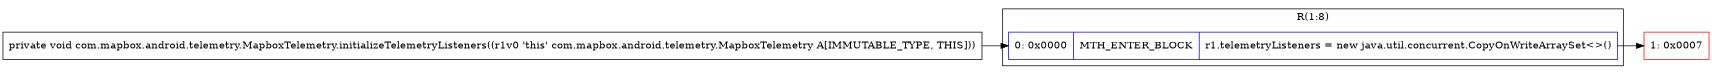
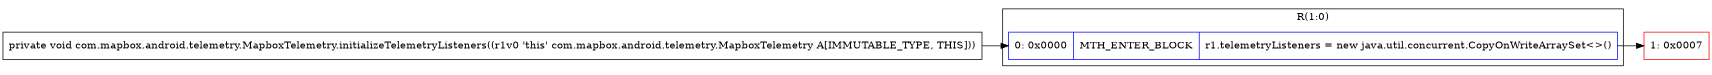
(1313, 17) -> (1313, 17)
